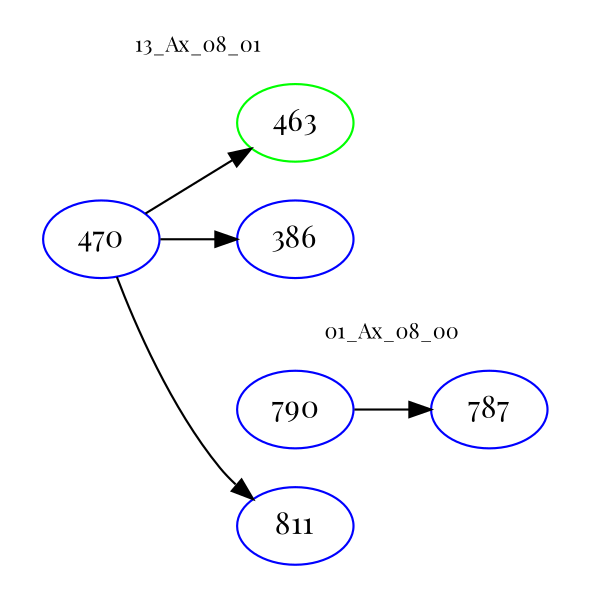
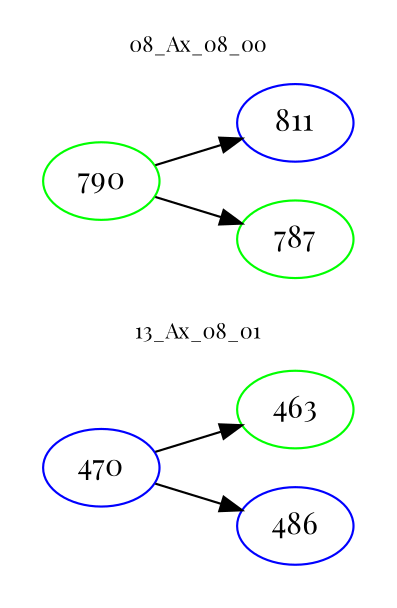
(295, 239) -> (295, 526)
(392, 333) -> (198, 46)
(167, 386) -> (188, 155)
(295, 410) -> (101, 181)
(489, 410) -> (295, 239)
